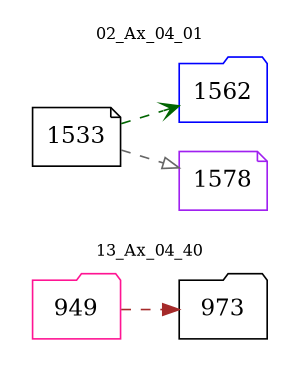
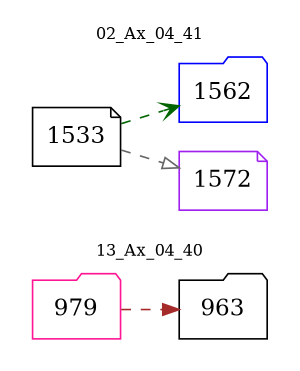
(150, 35) -> (150, 35)
(223, 181) -> (223, 181)
(77, 310) -> (77, 310)
(223, 310) -> (223, 310)
